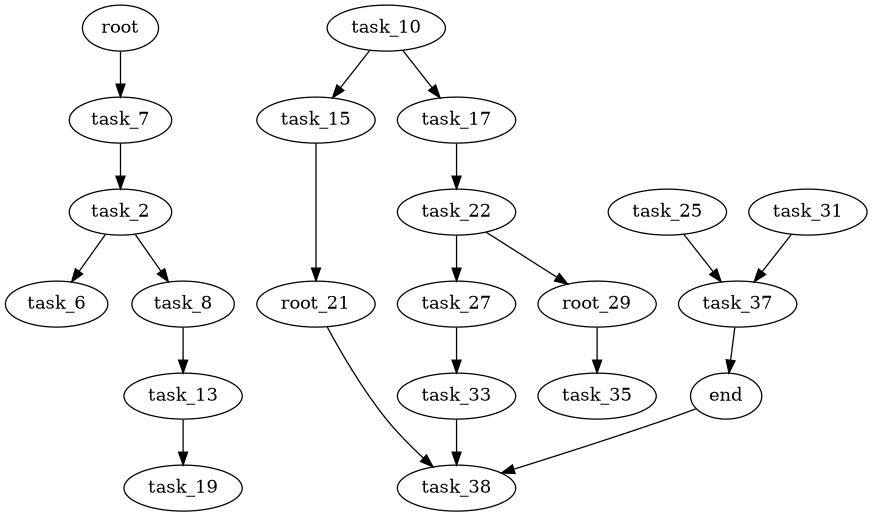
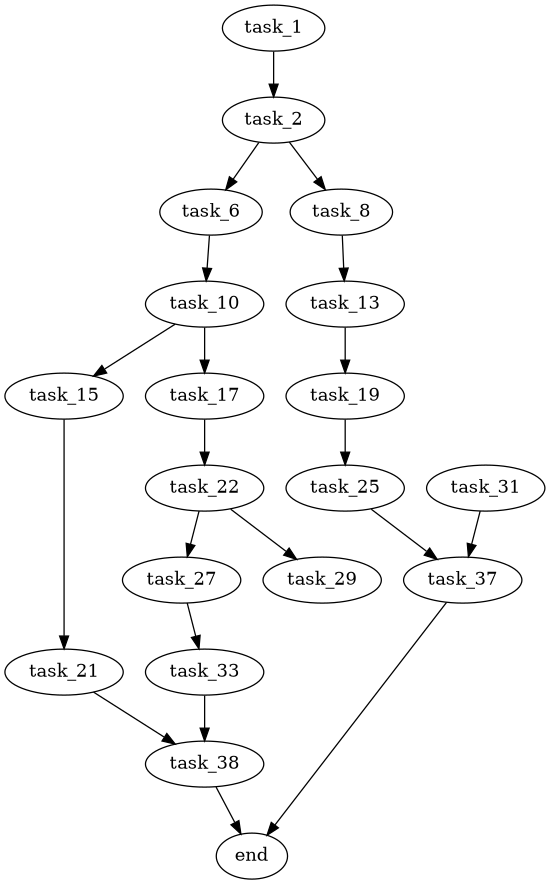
(120, 28) -> none
(120, 120) -> (274, 28)
none -> (208, 252)
(316, 304) -> (64, 672)
(597, 304) -> (322, 580)
(597, 396) -> none
none -> (345, 436)
(605, 440) -> (225, 805)
